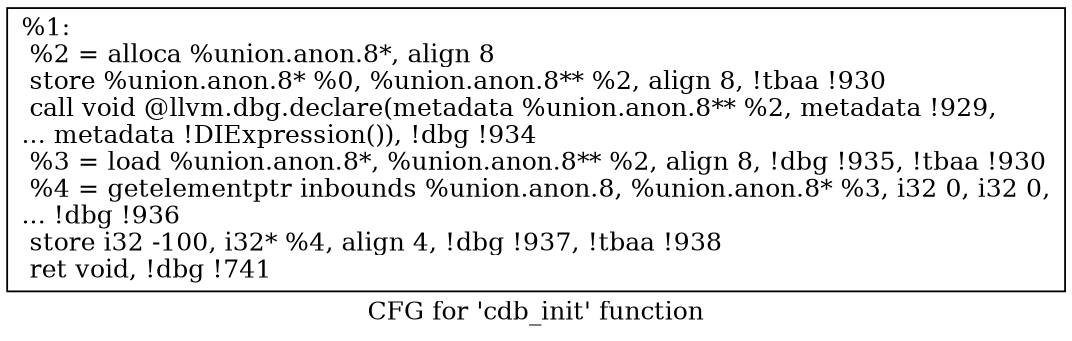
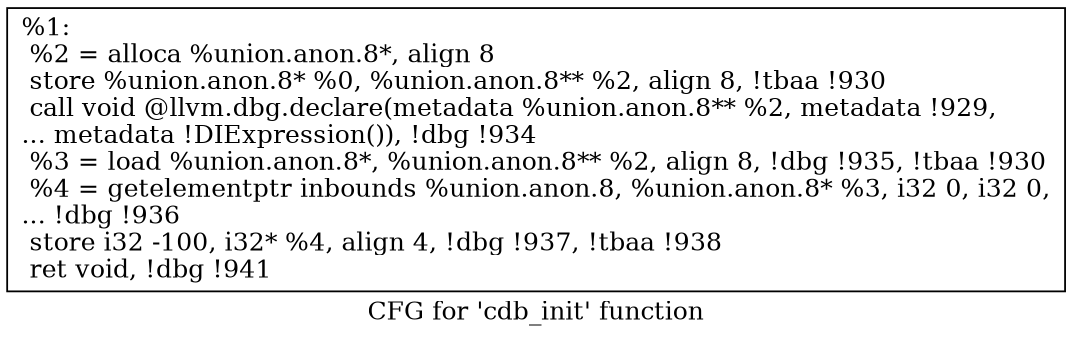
(147, 270) -> (147, 270)
